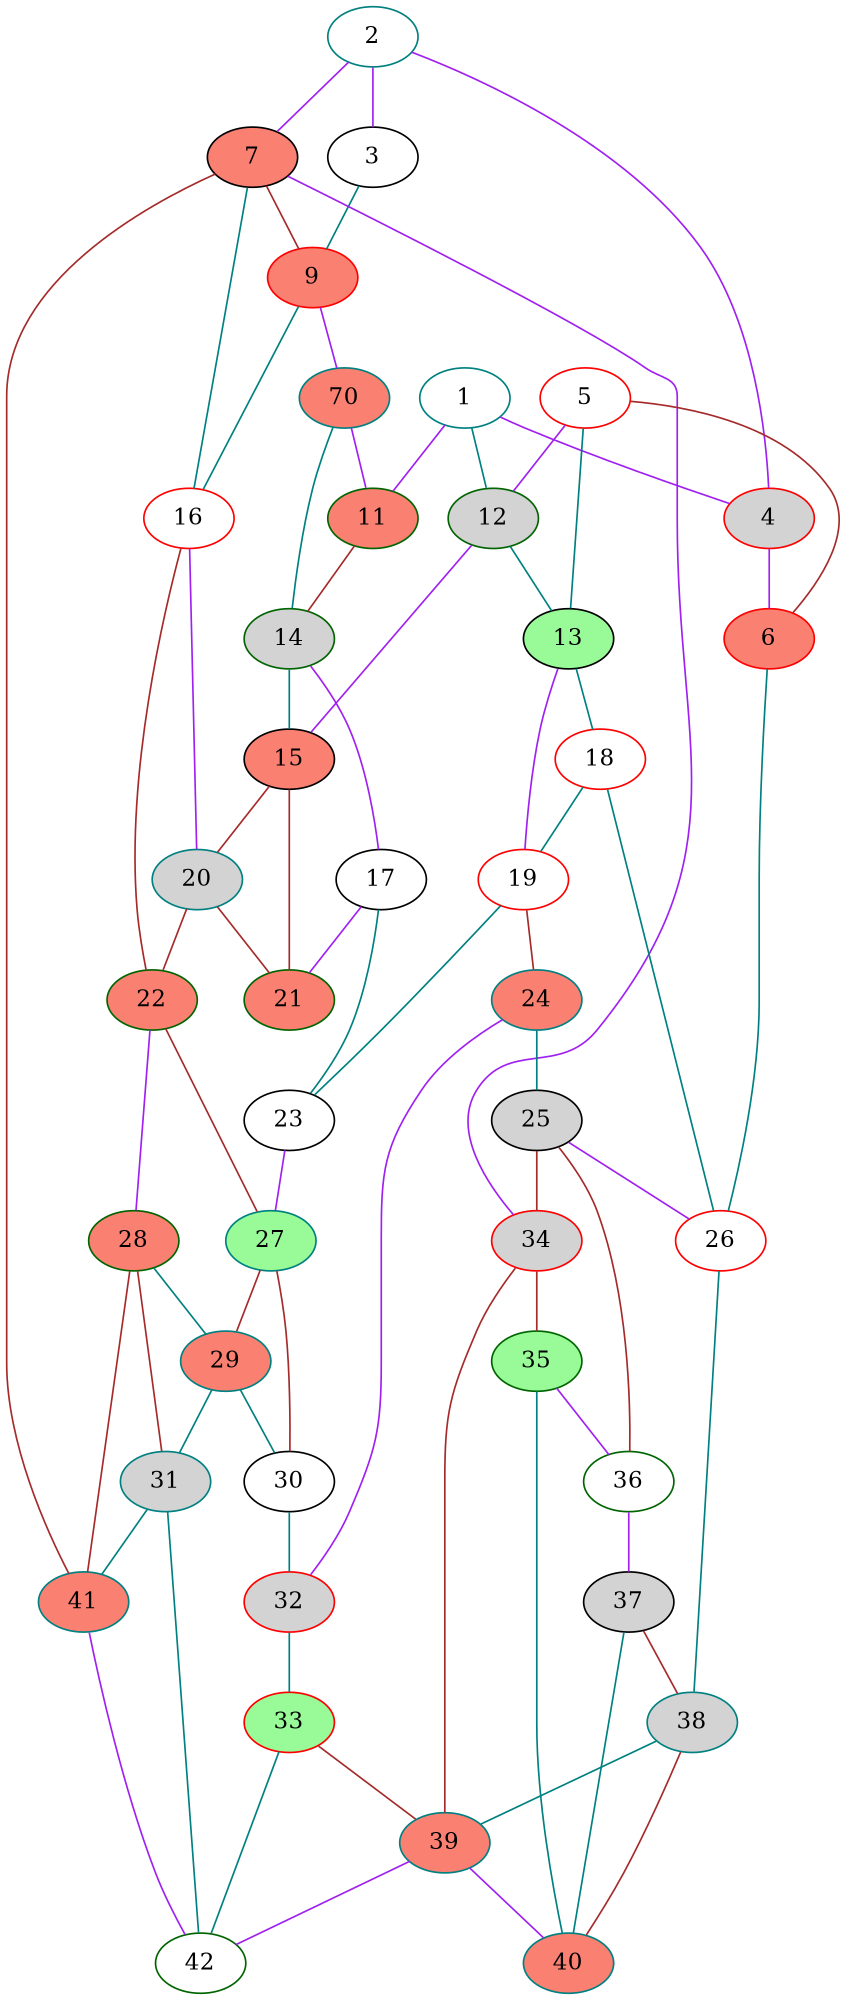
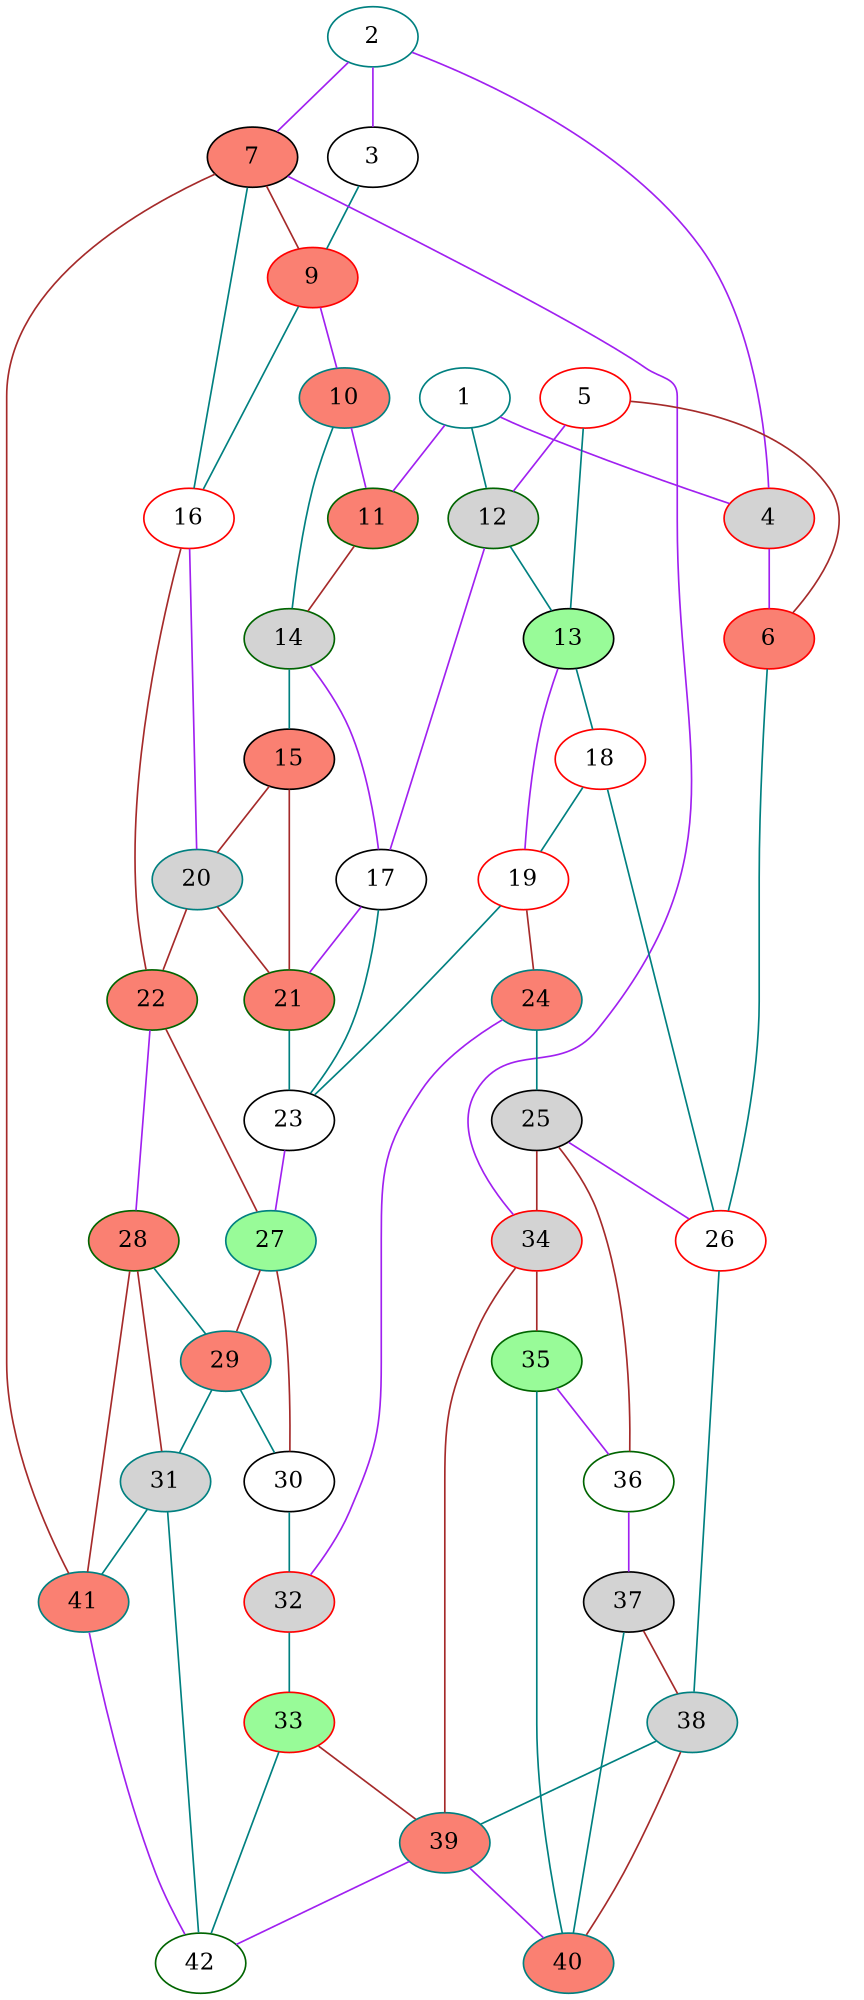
(344, 398) -> (344, 398)
(391, 639) -> (437, 699)
none -> (289, 1060)
